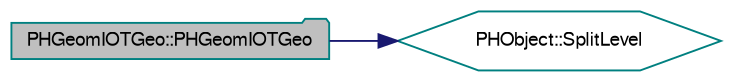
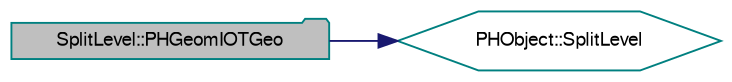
(170, 41) -> (170, 41)
